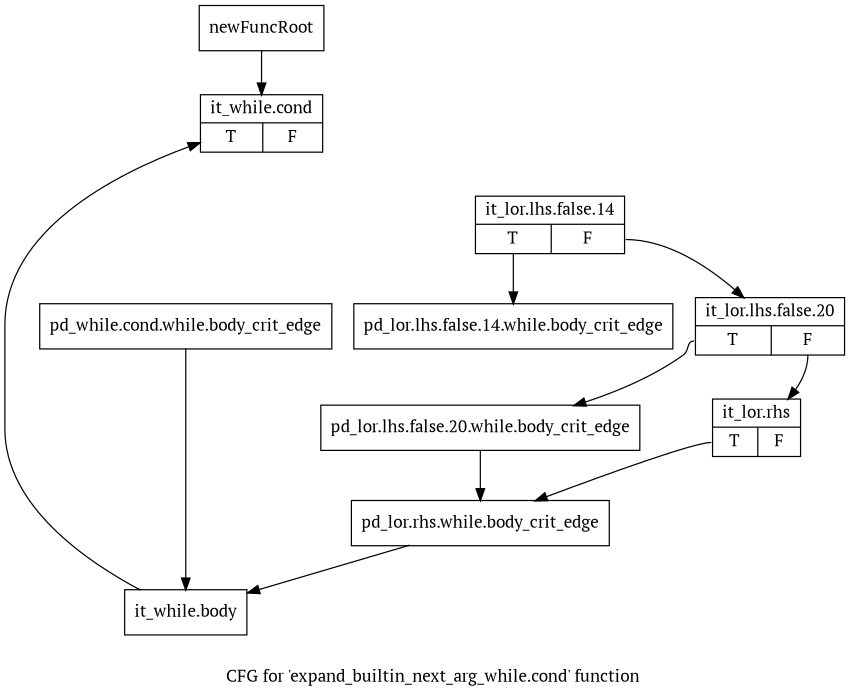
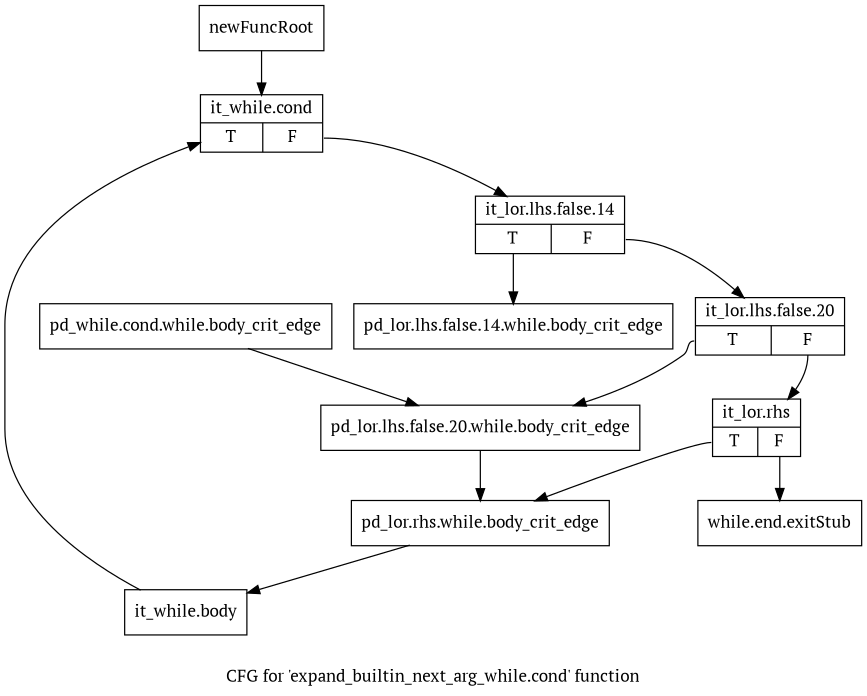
none -> (413, 154)
(186, 463) -> (327, 375)
none -> (780, 523)
